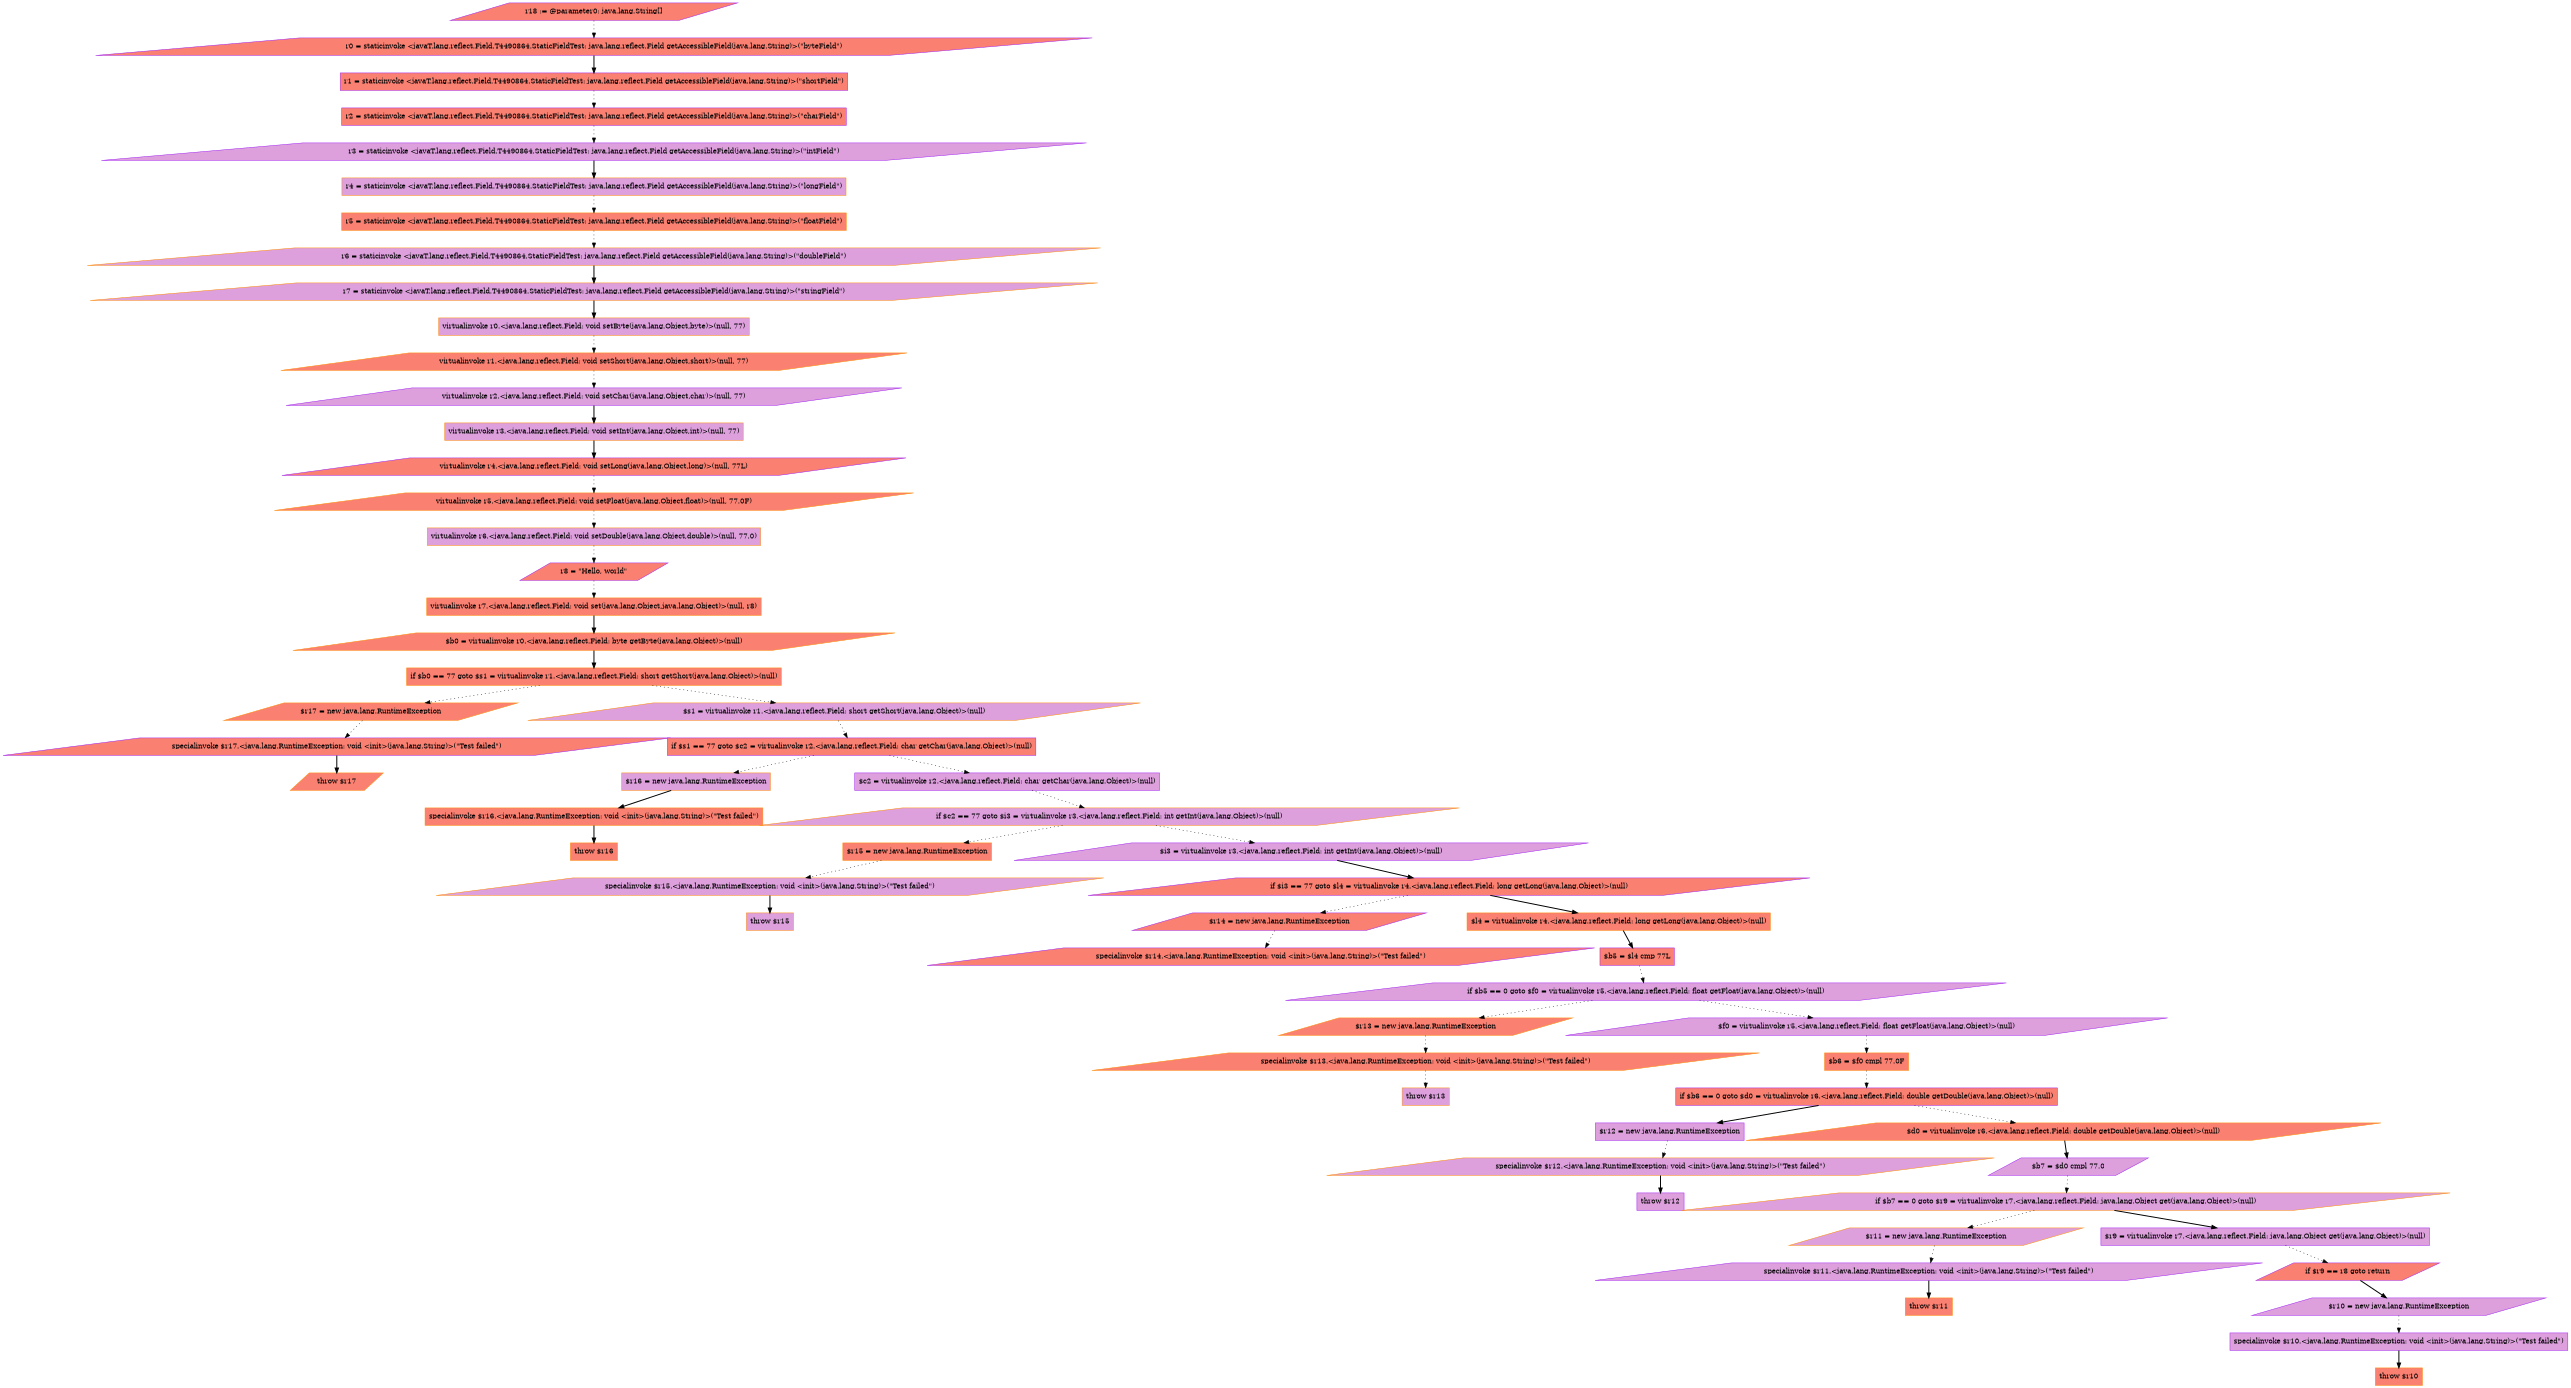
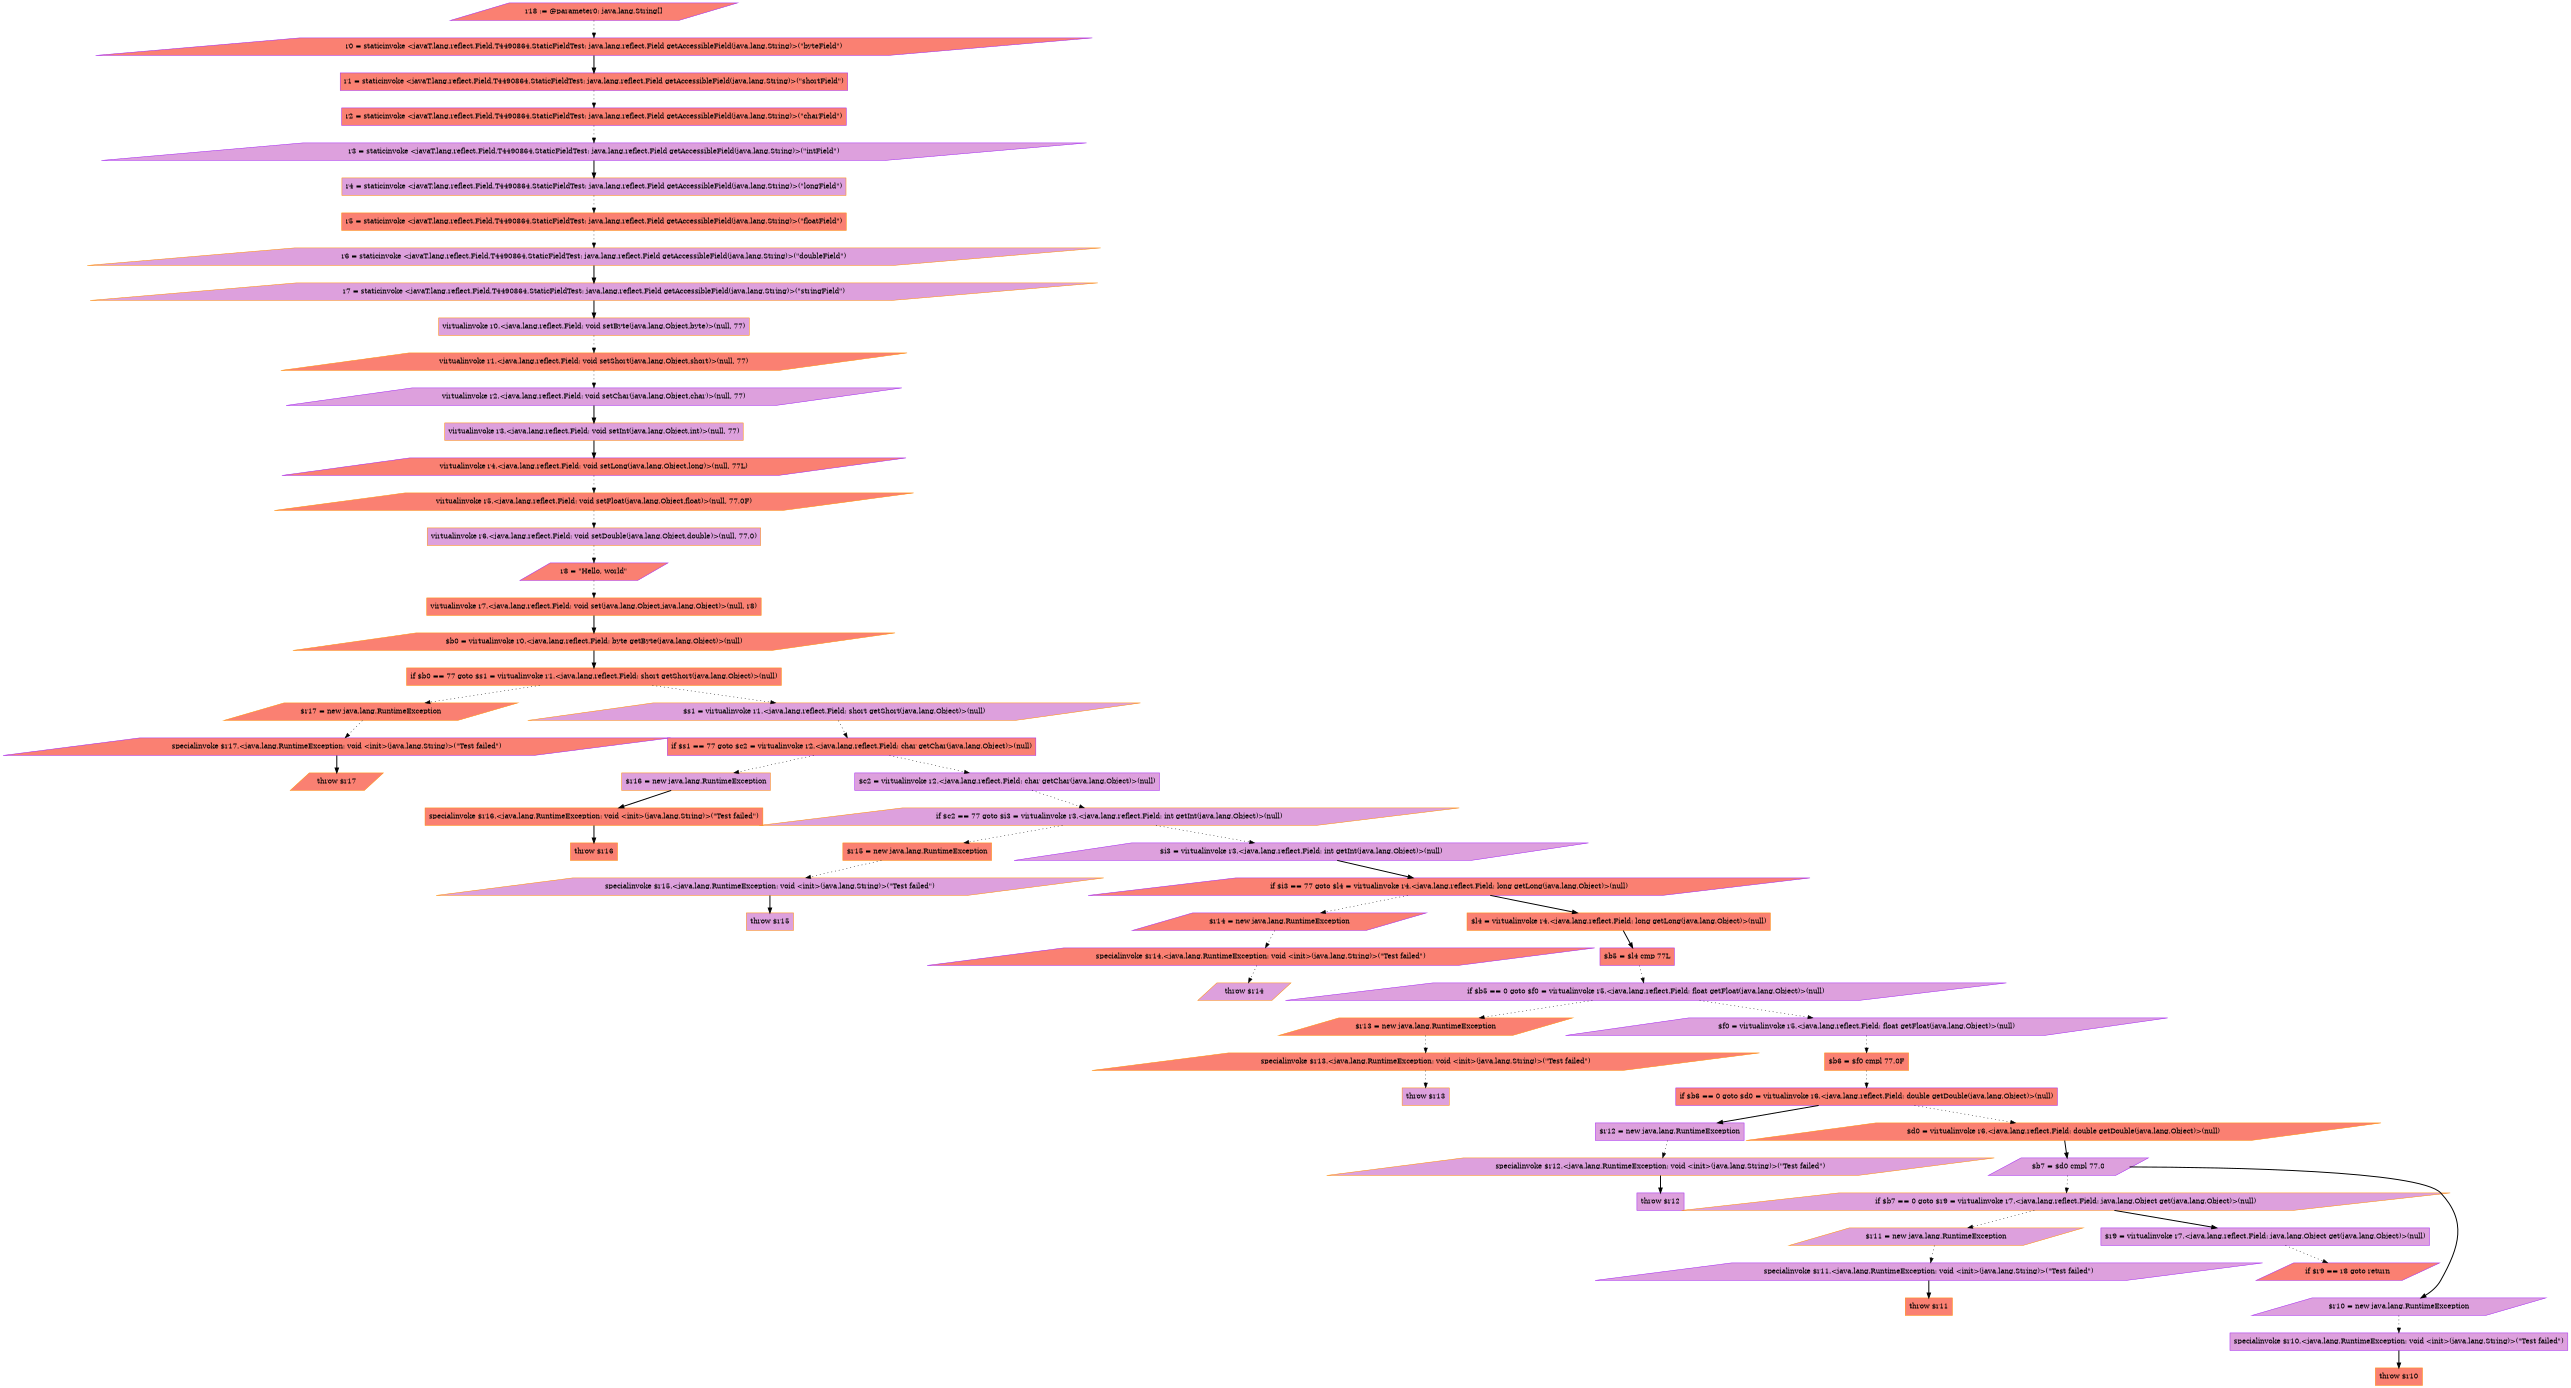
none -> (1244, 992)
(2371, 1288) -> (2345, 1174)
